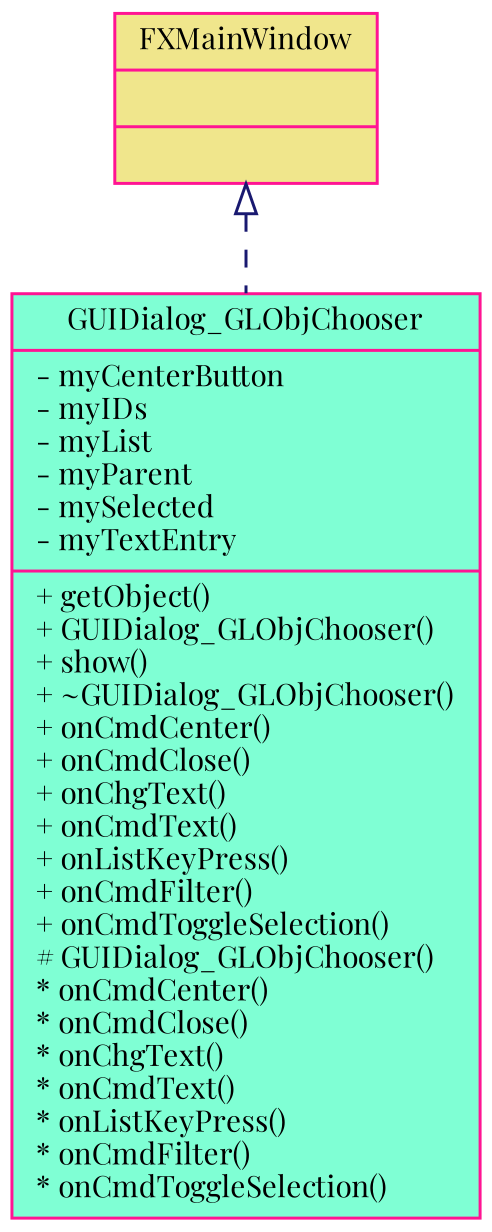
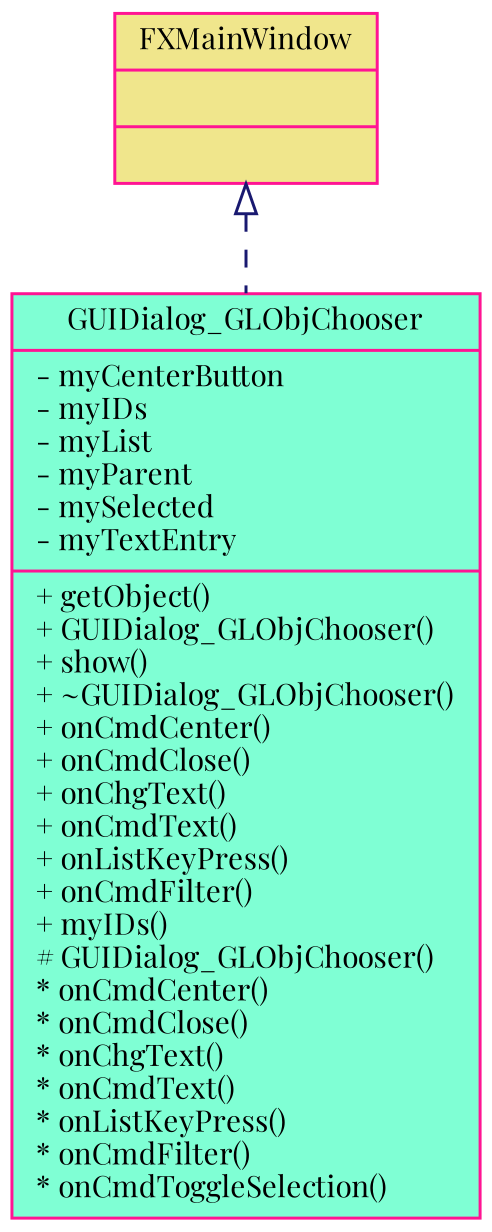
(213, 926) -> (103, 926)
